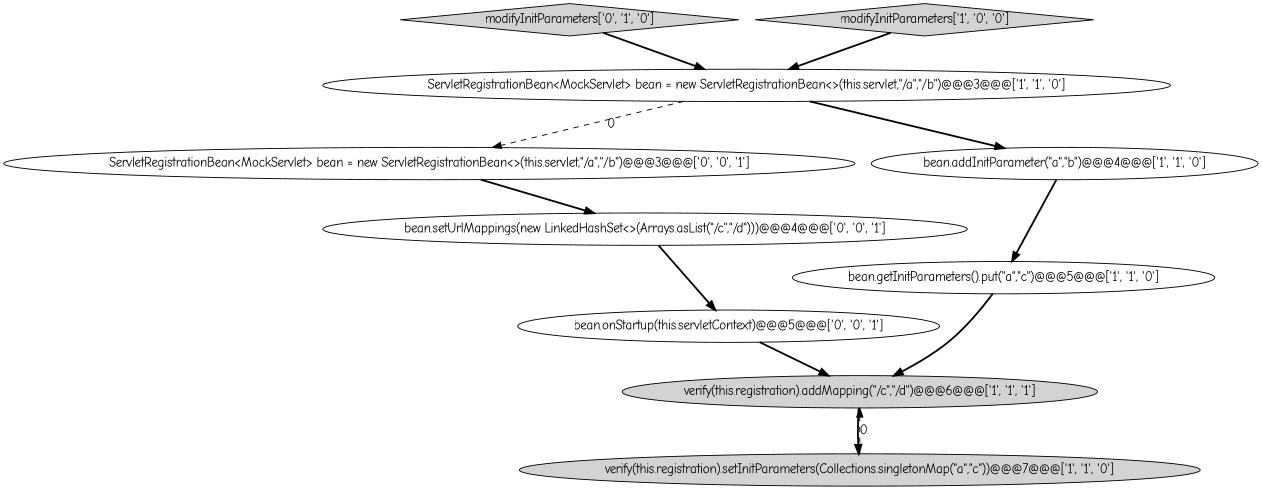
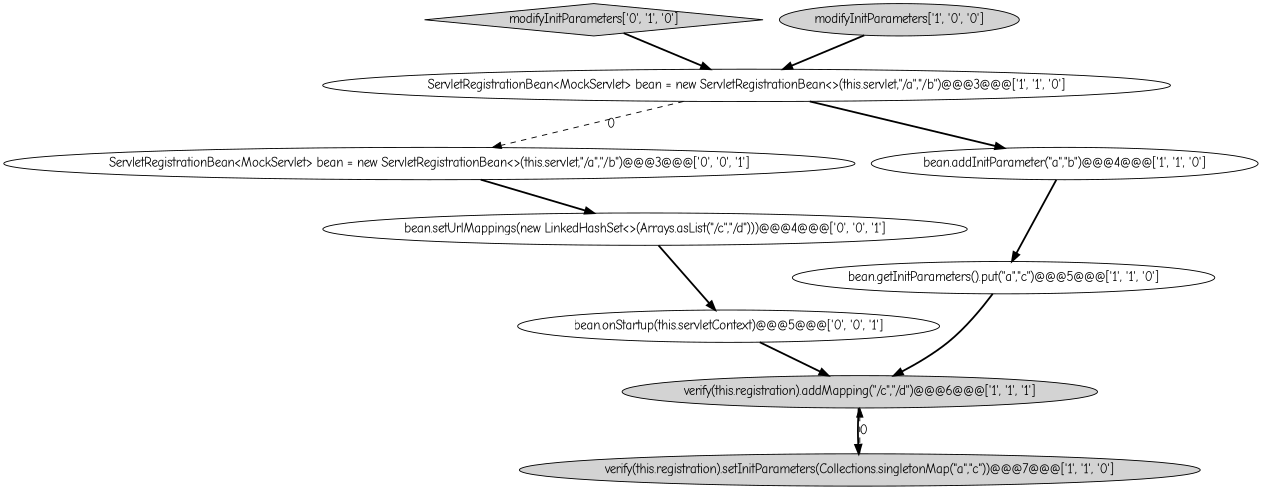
(924, 20) -> (899, 20)
